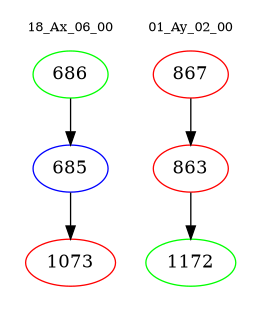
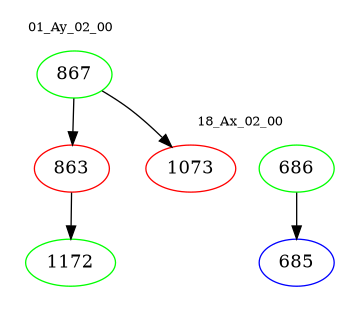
(71, 28) -> (240, 122)
(191, 74) -> (74, 74)
(71, 209) -> (144, 121)
